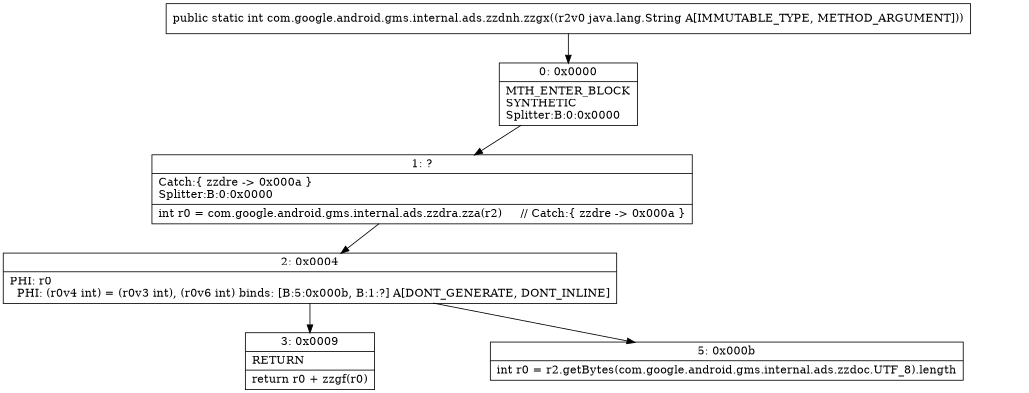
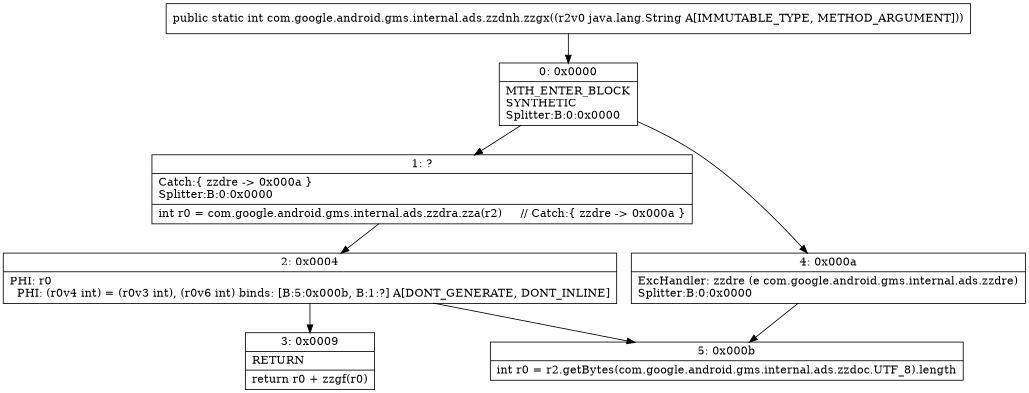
none -> (828, 278)
